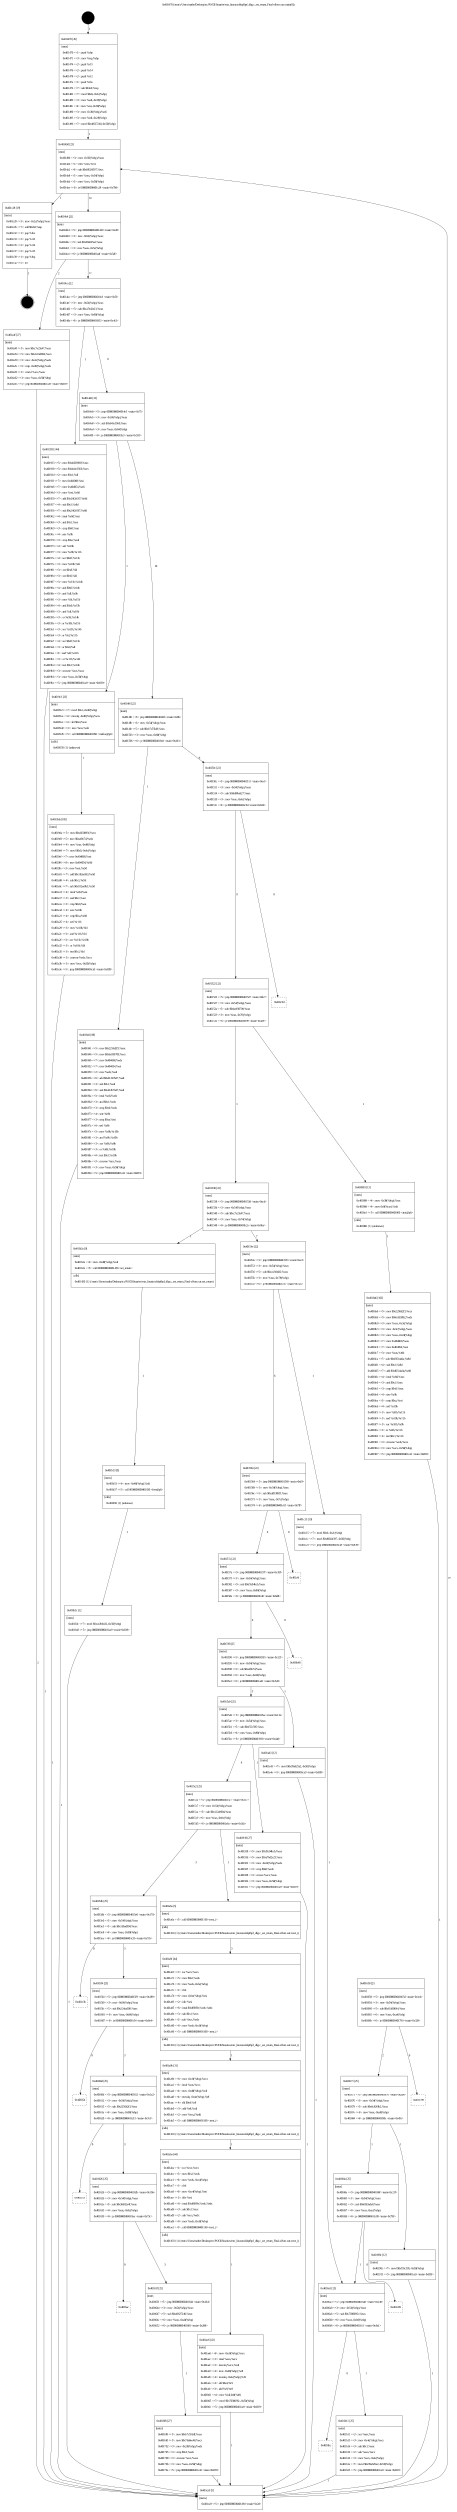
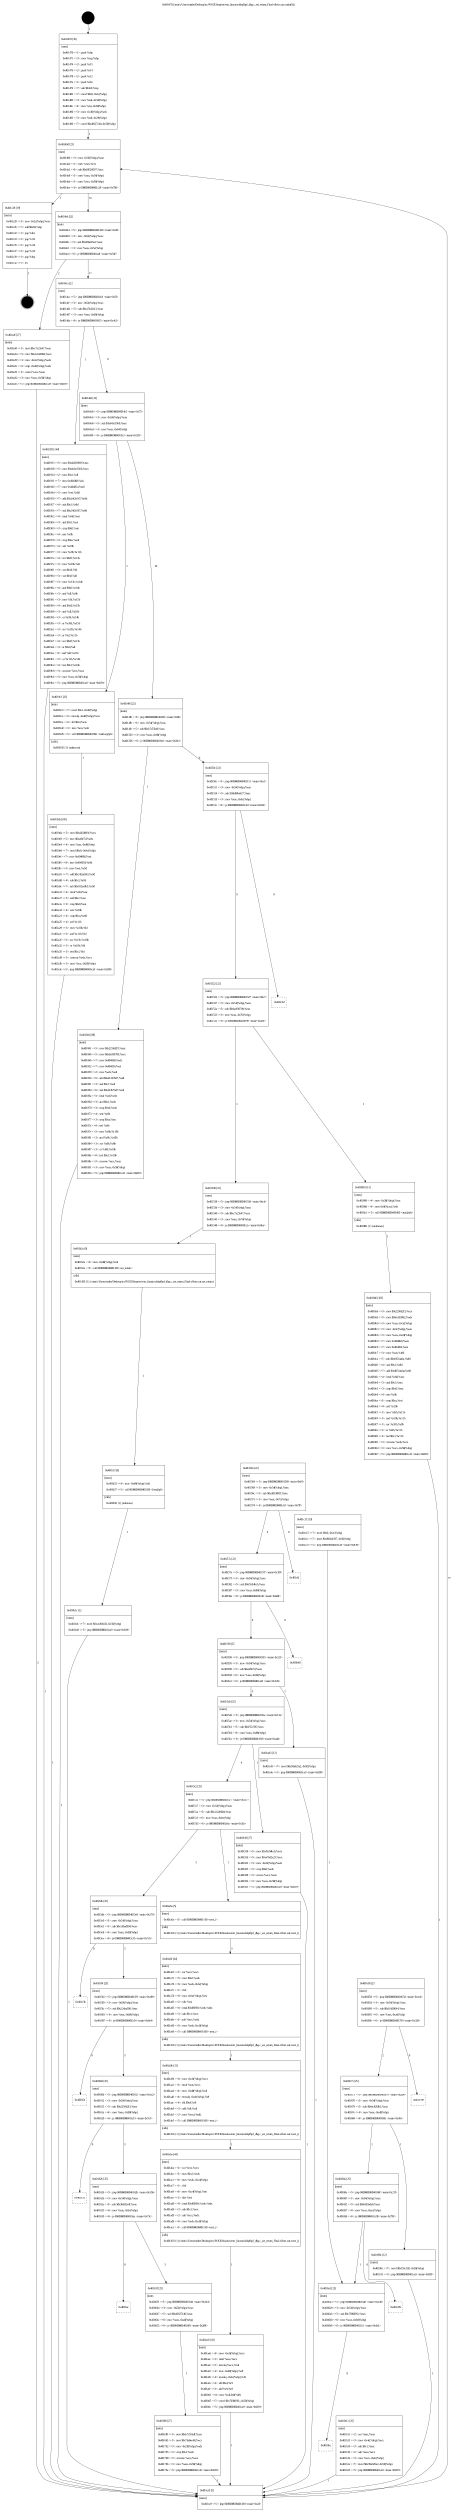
(273, 1265) -> none
(360, 2373) -> none
